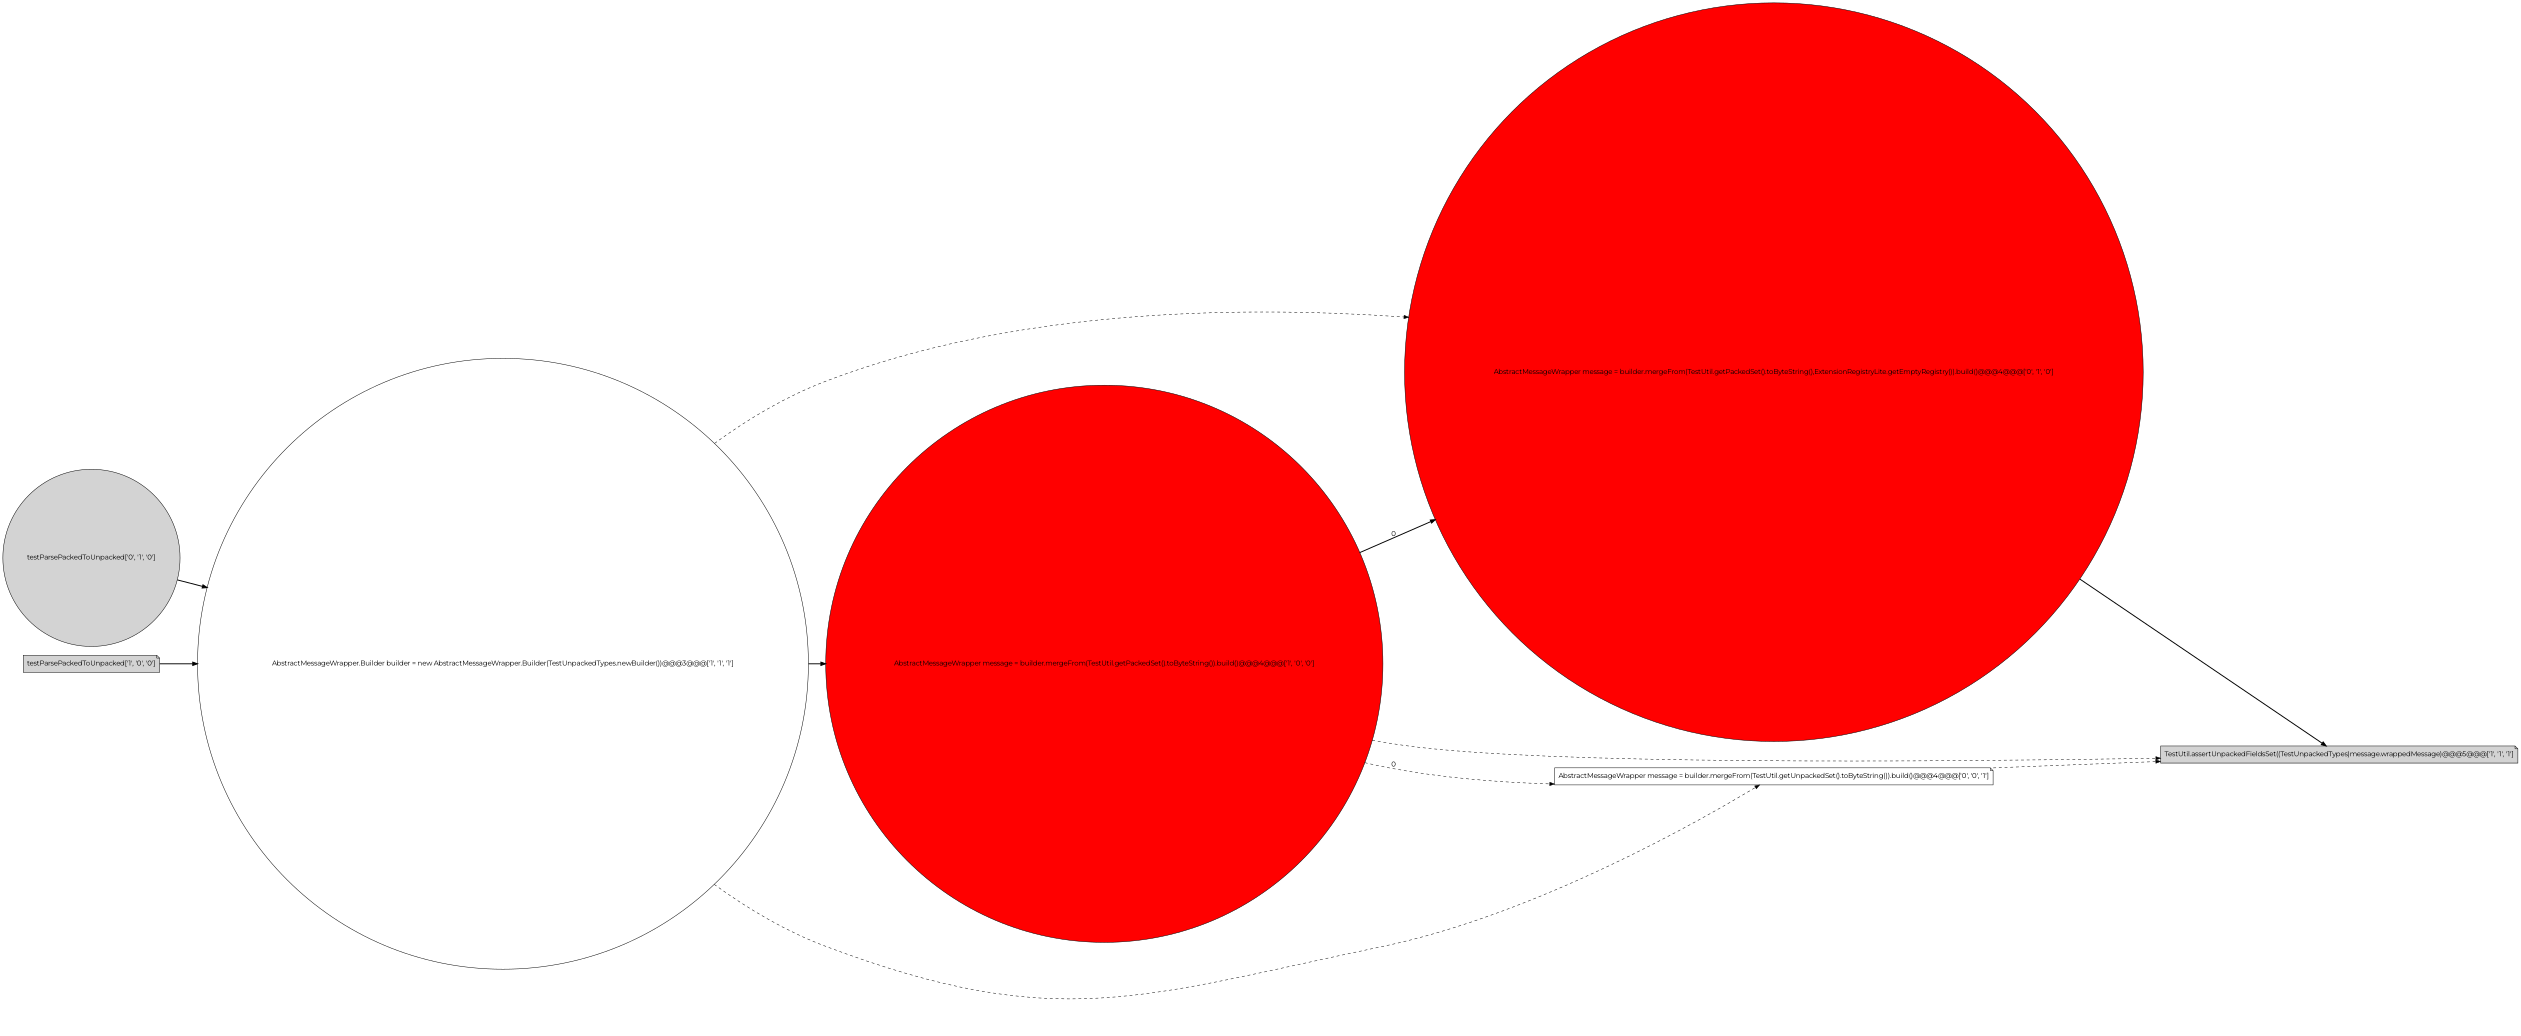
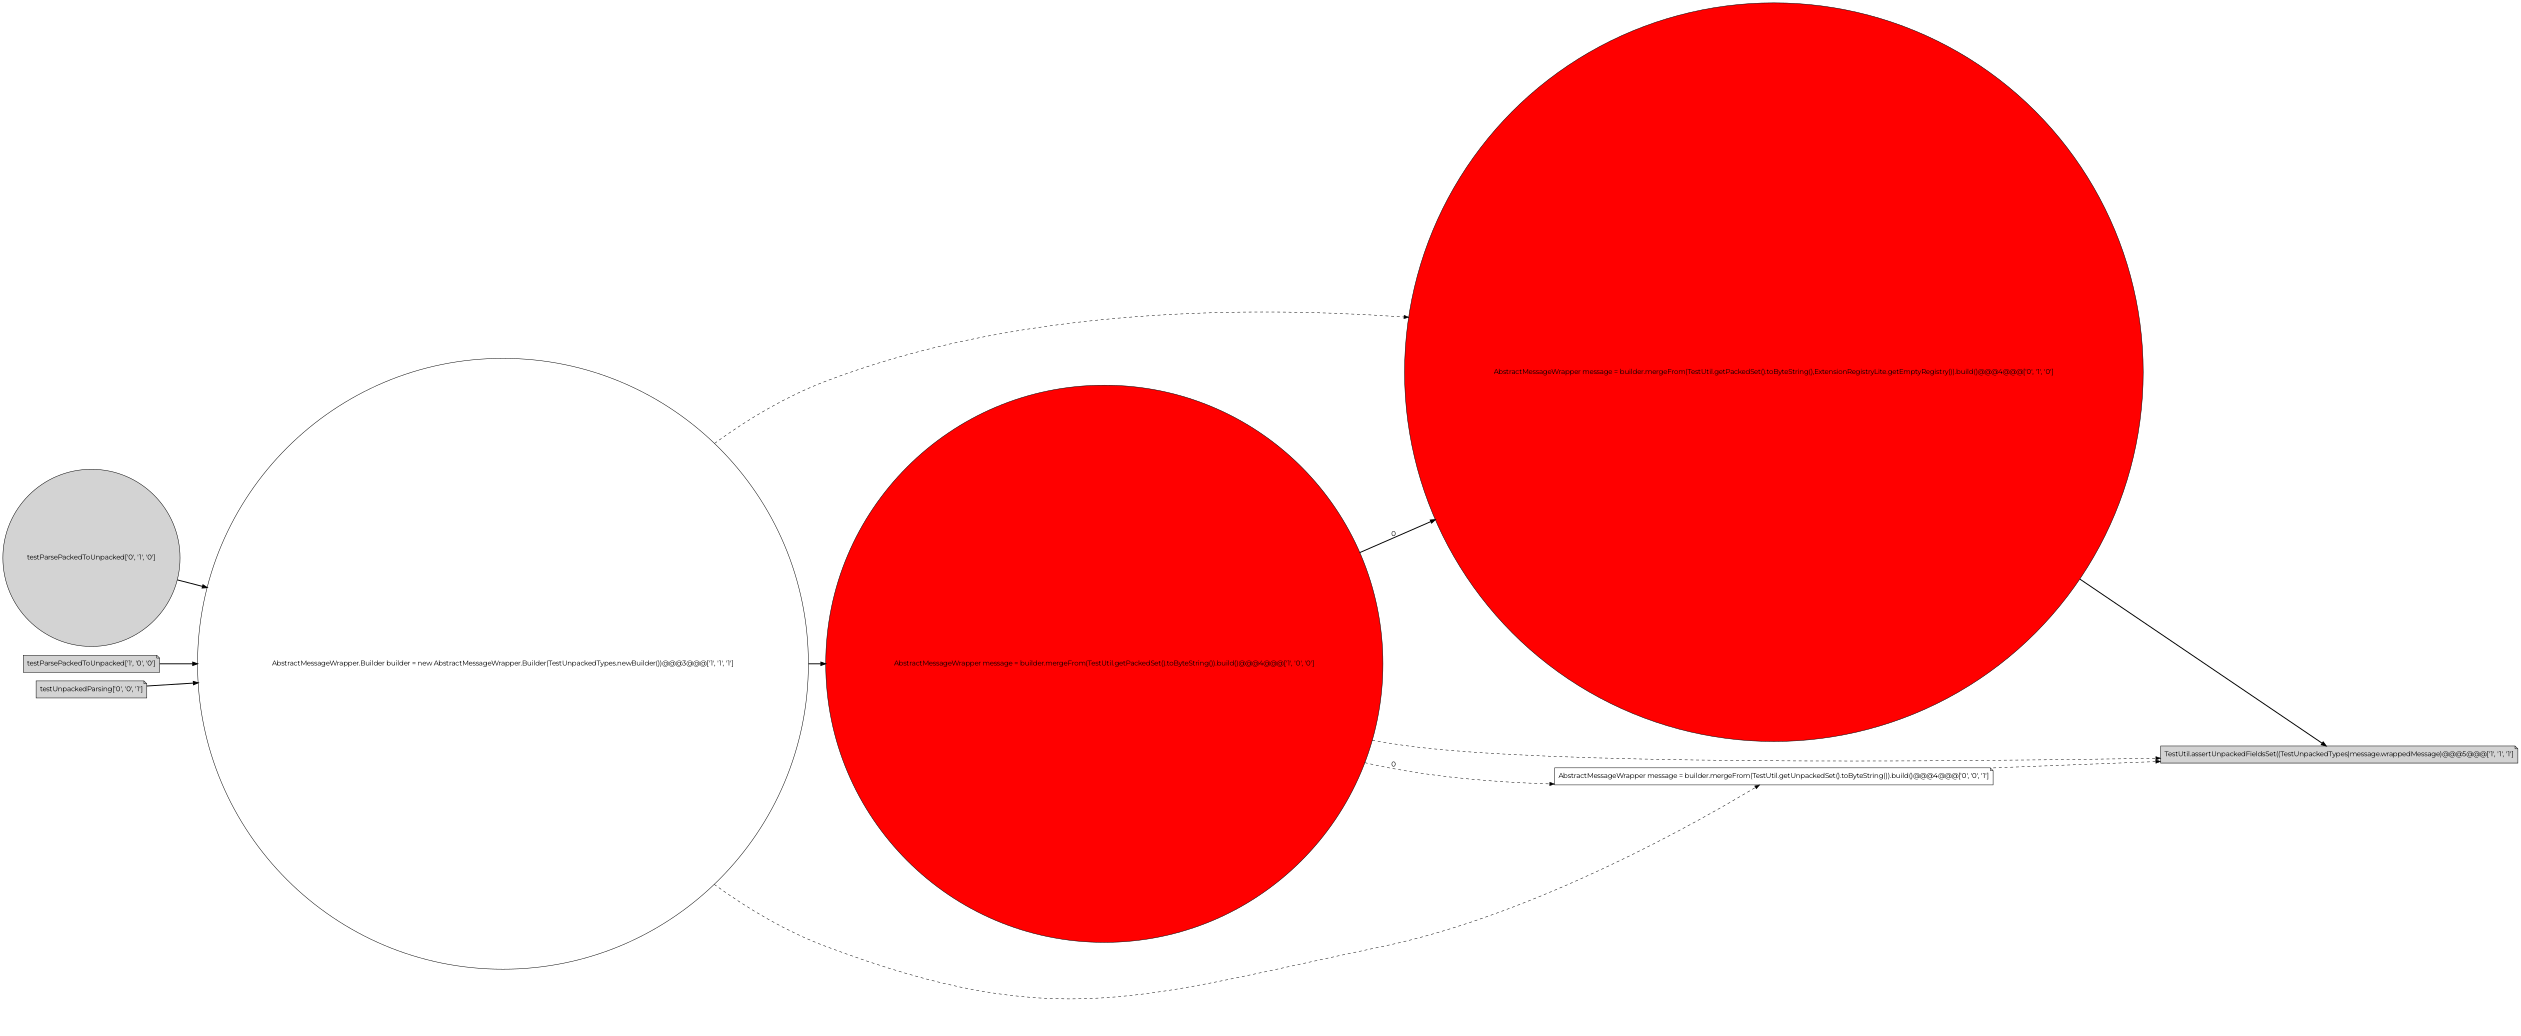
none -> (91, 689)
